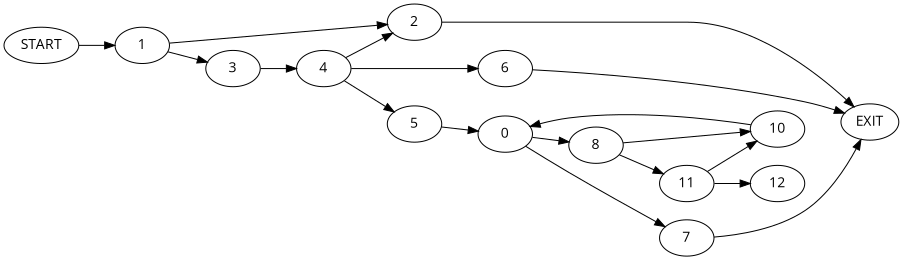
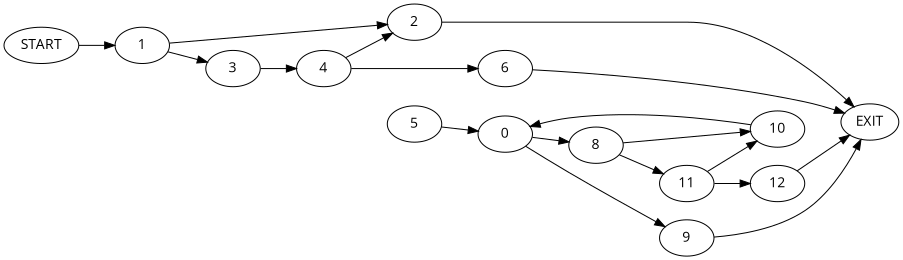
(365, 94) -> none
none -> (819, 156)
(687, 238) -> (687, 238)
